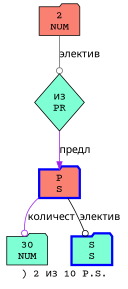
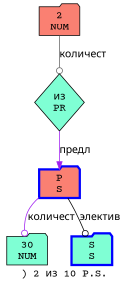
(80, 55) -> (83, 55)
